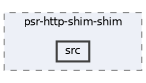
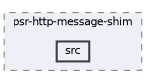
(73, 23) -> (73, 23)
